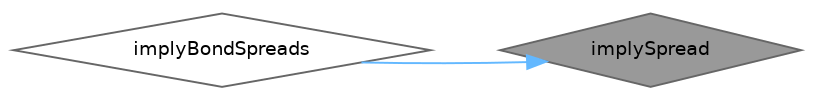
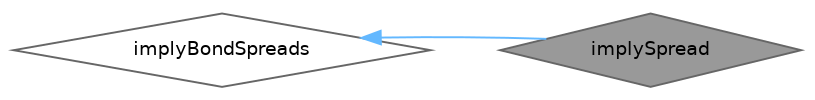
(444, 63) -> (464, 37)
